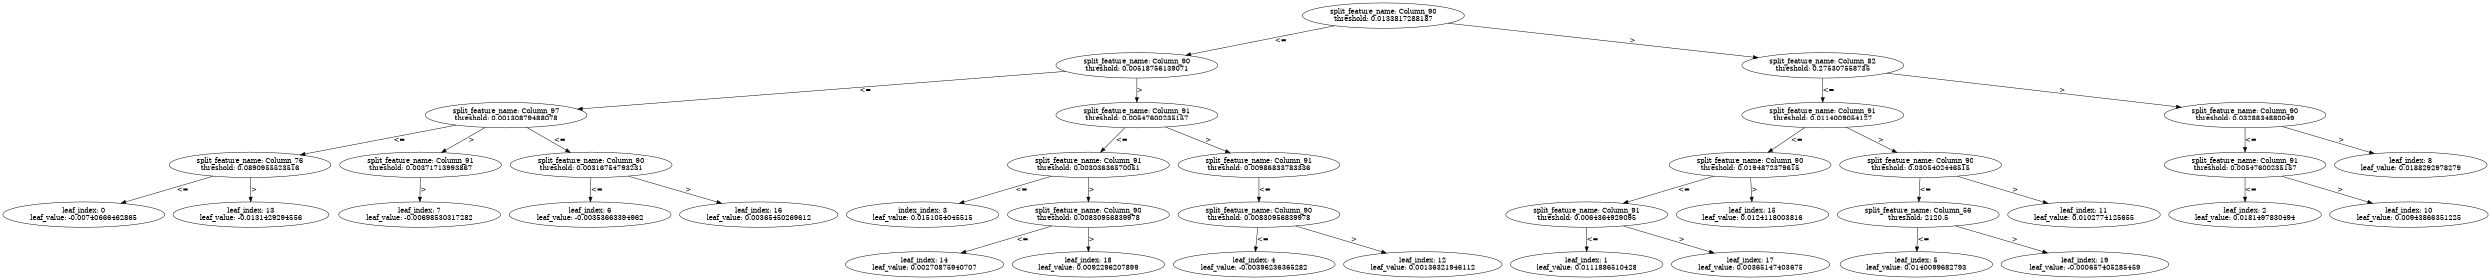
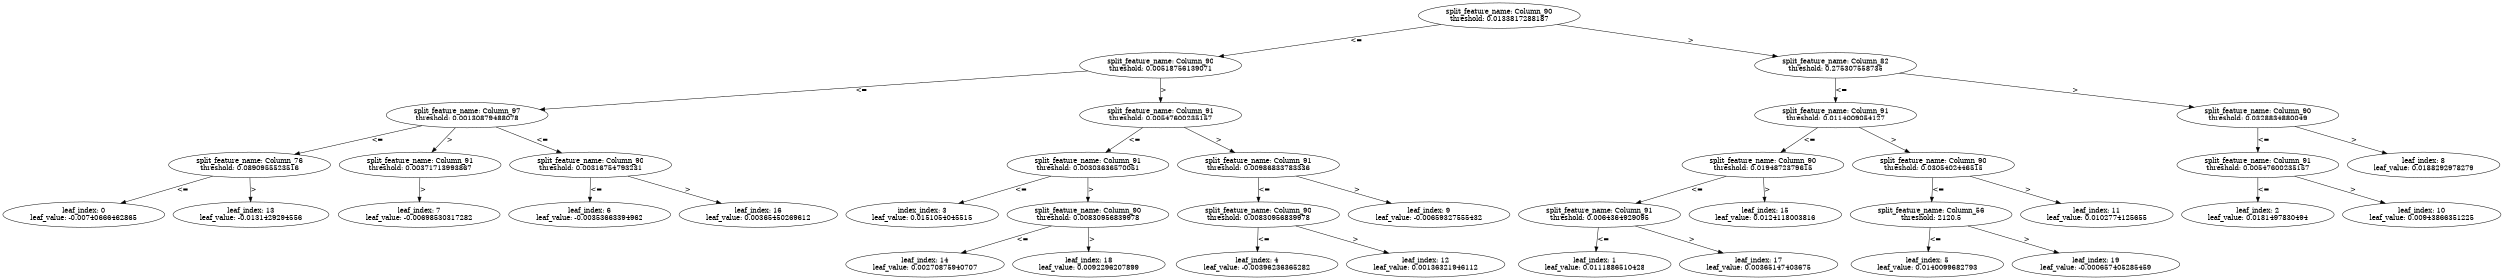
none -> (1429, 215)
